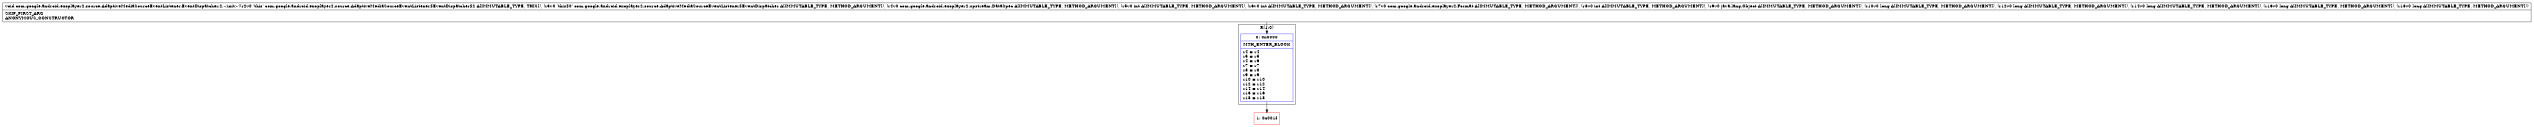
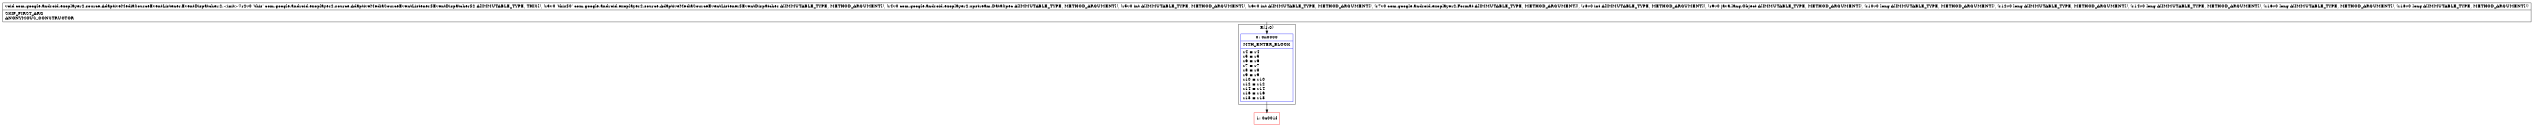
(1251, 61) -> (1251, 61)
